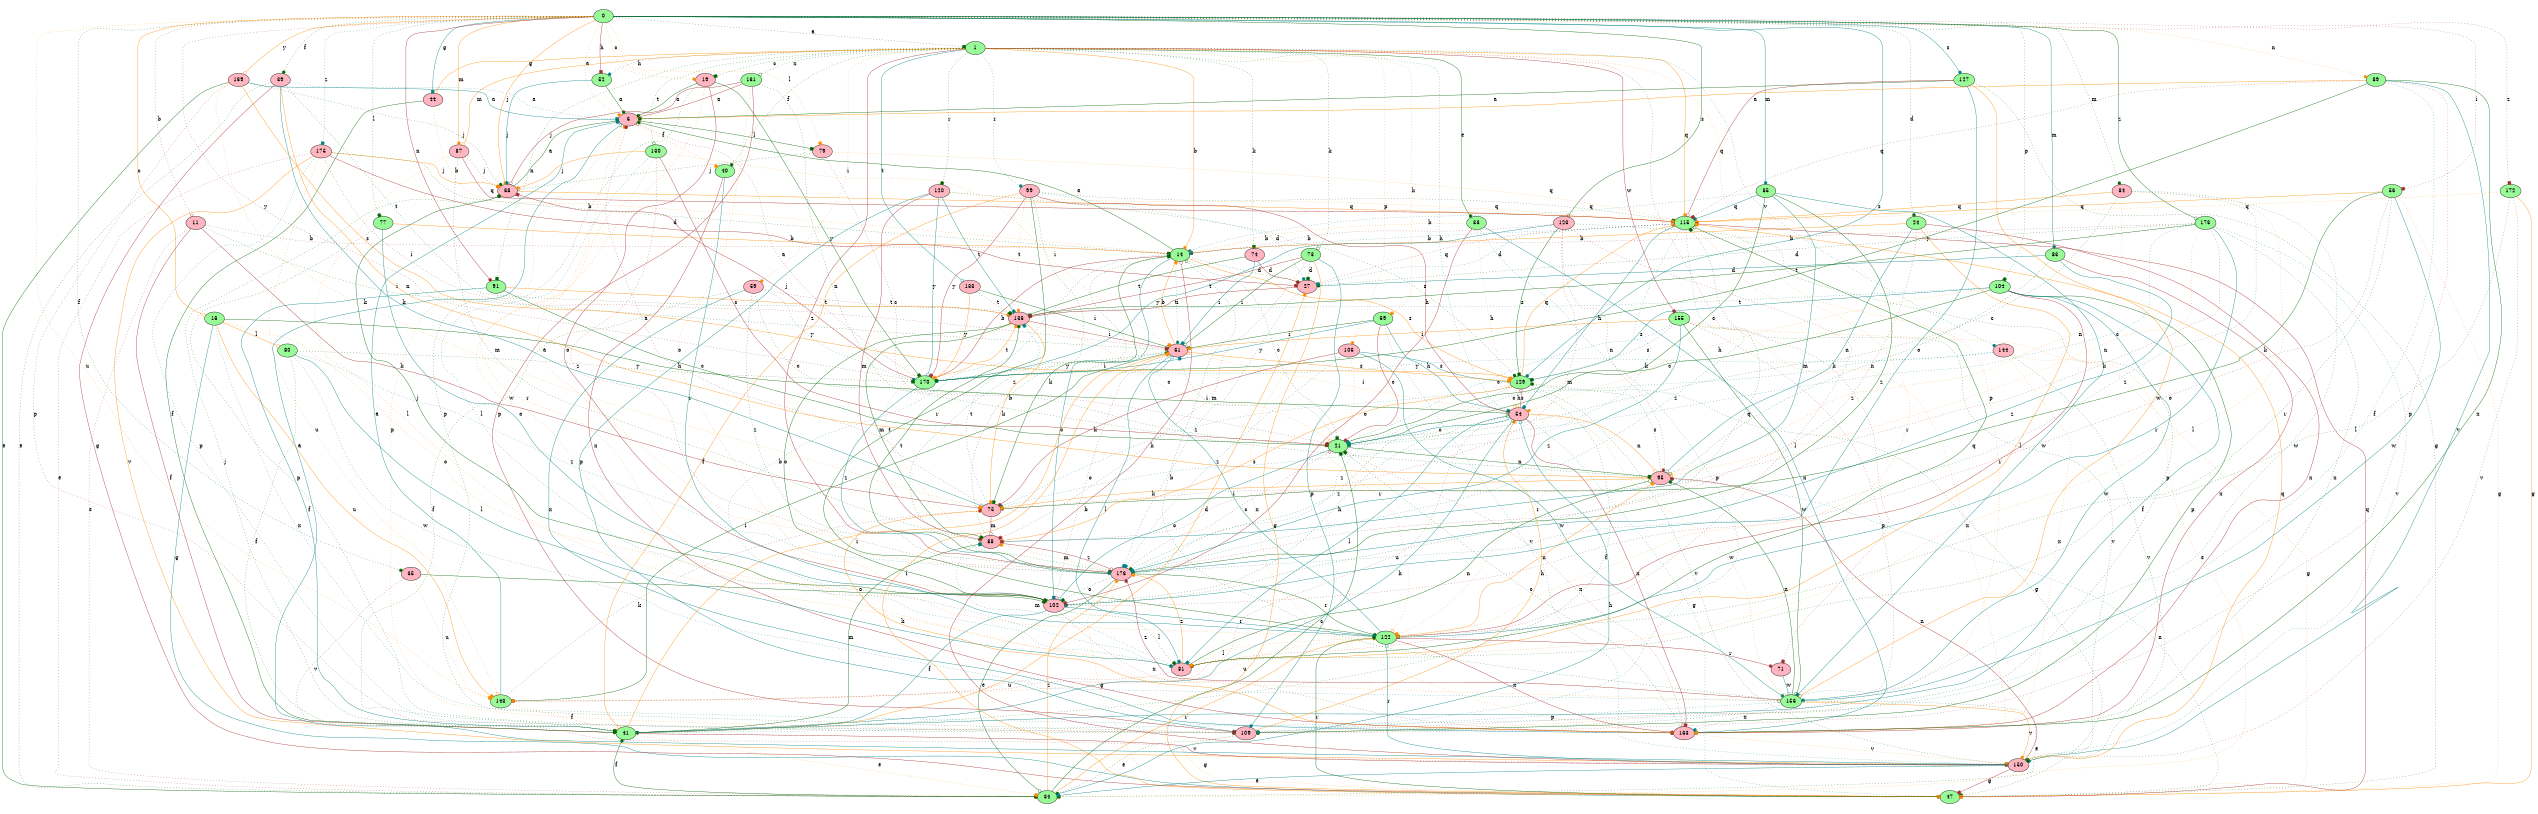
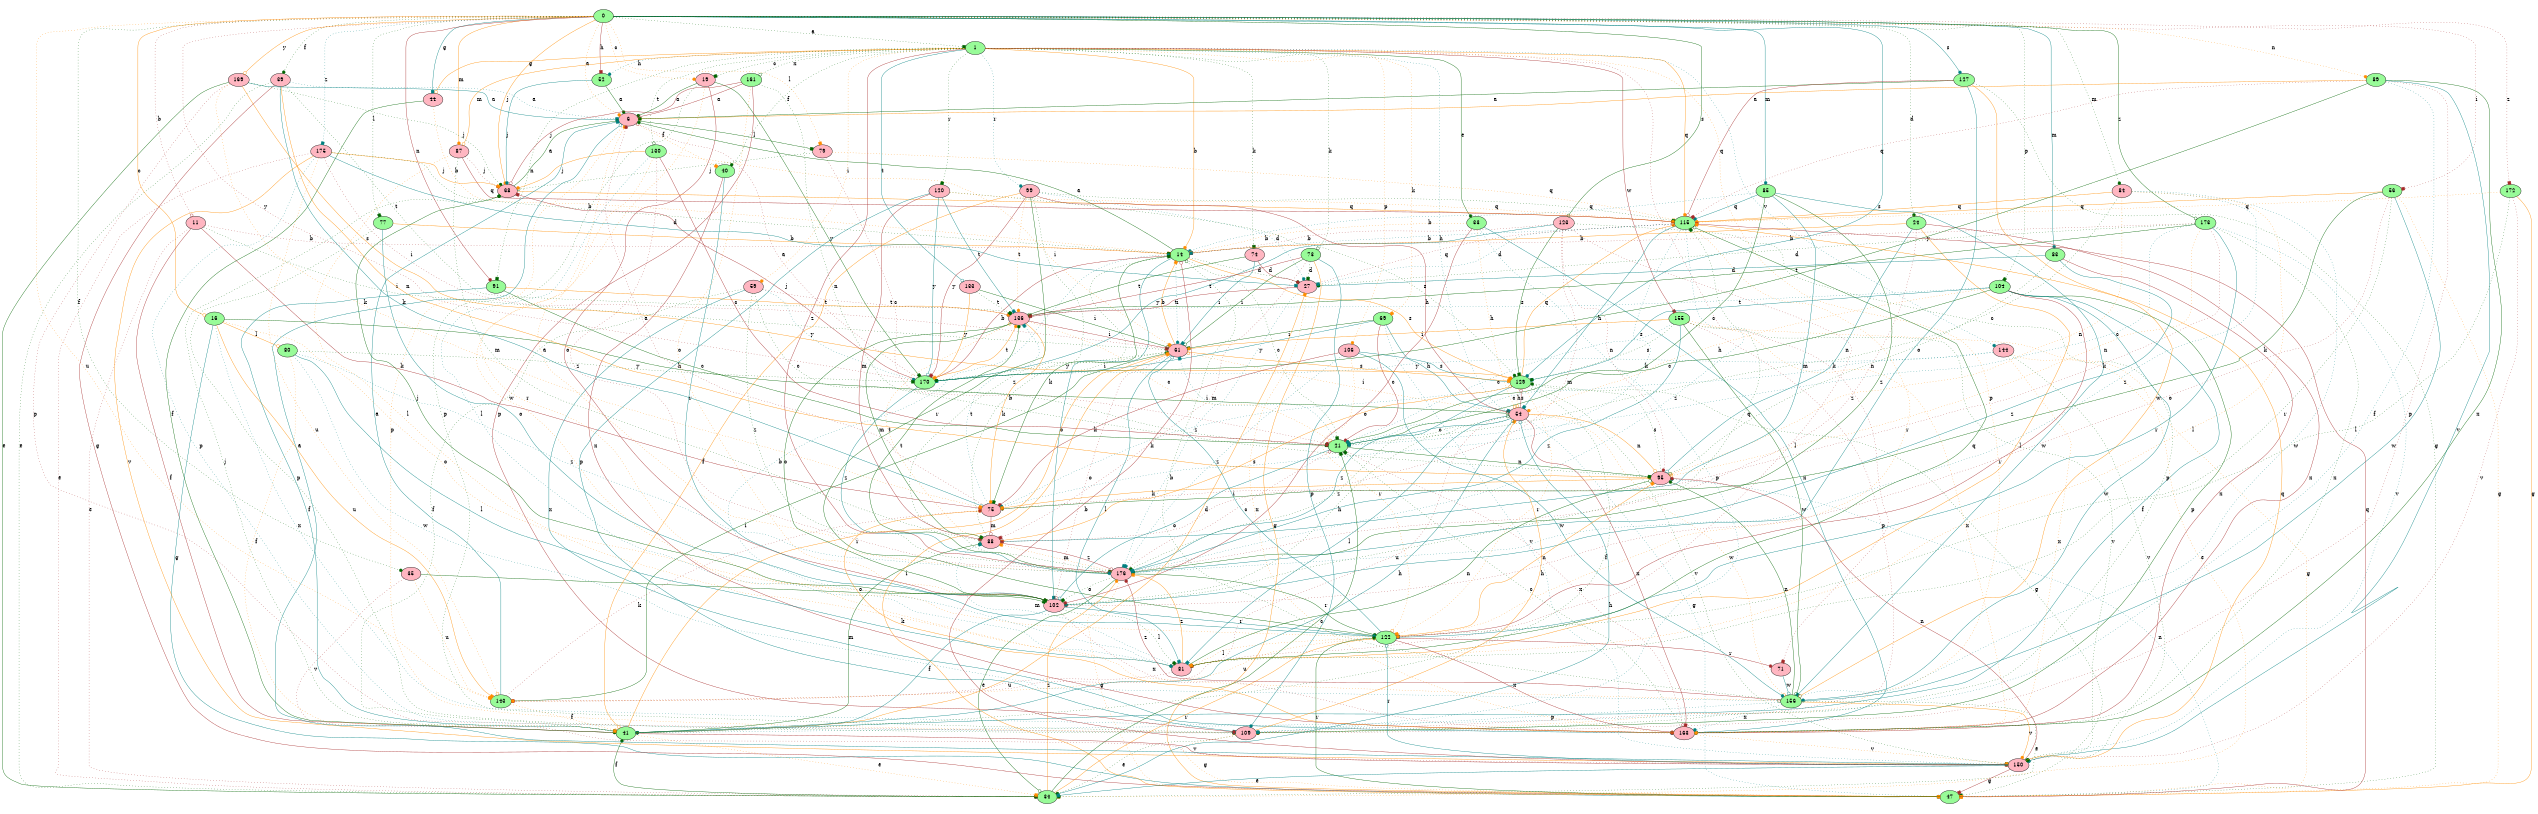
(783, 238) -> (783, 238)
(1336, 481) -> (1336, 481)
(268, 673) -> (268, 673)
